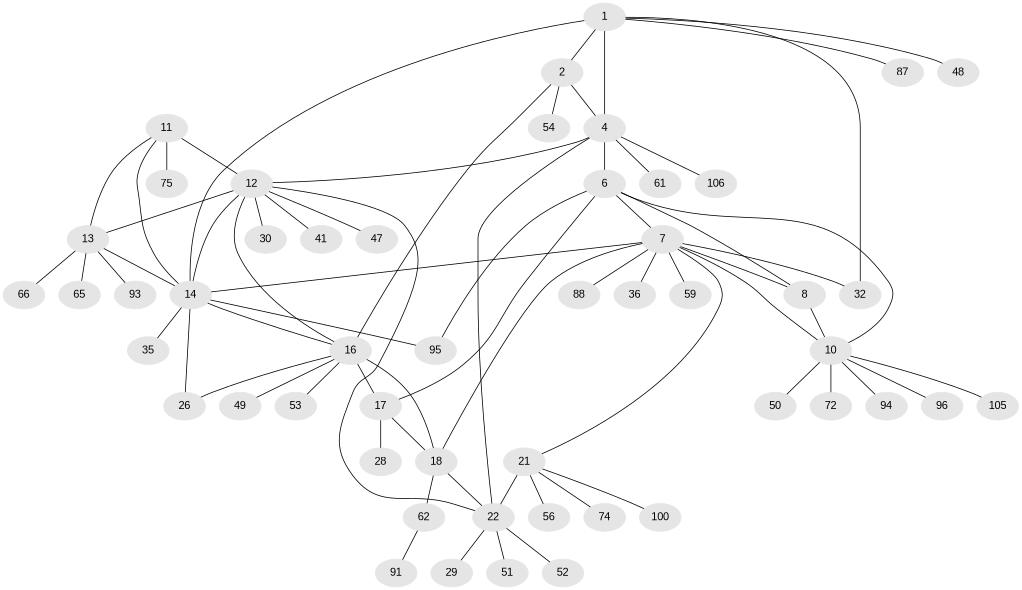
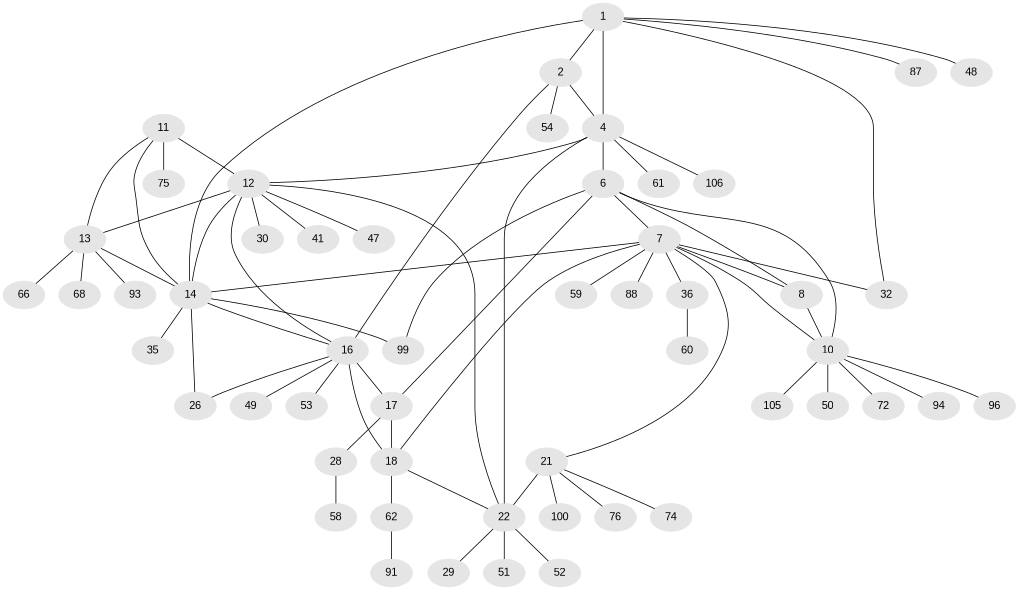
(80, 295) -> (80, 295)
(436, 351) -> (403, 351)
none -> (687, 351)
none -> (336, 517)
(549, 517) -> (615, 517)
